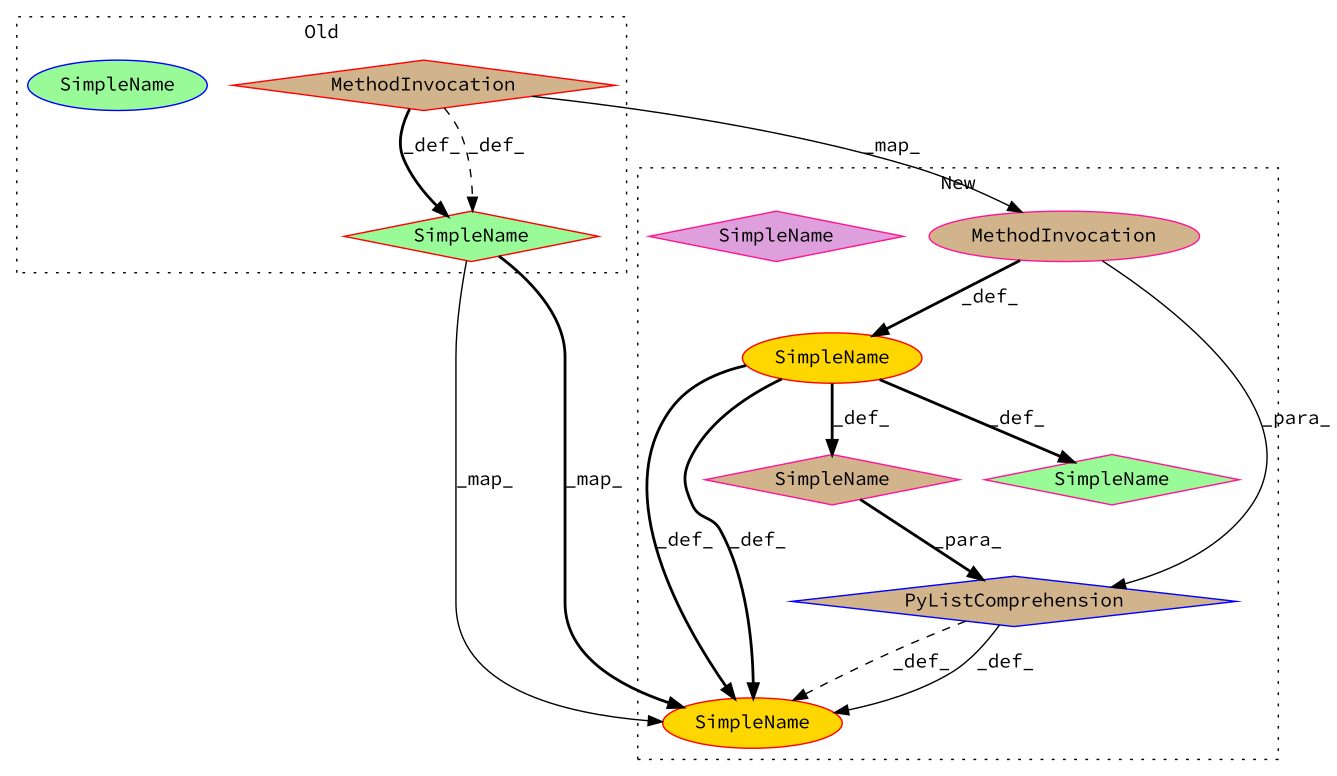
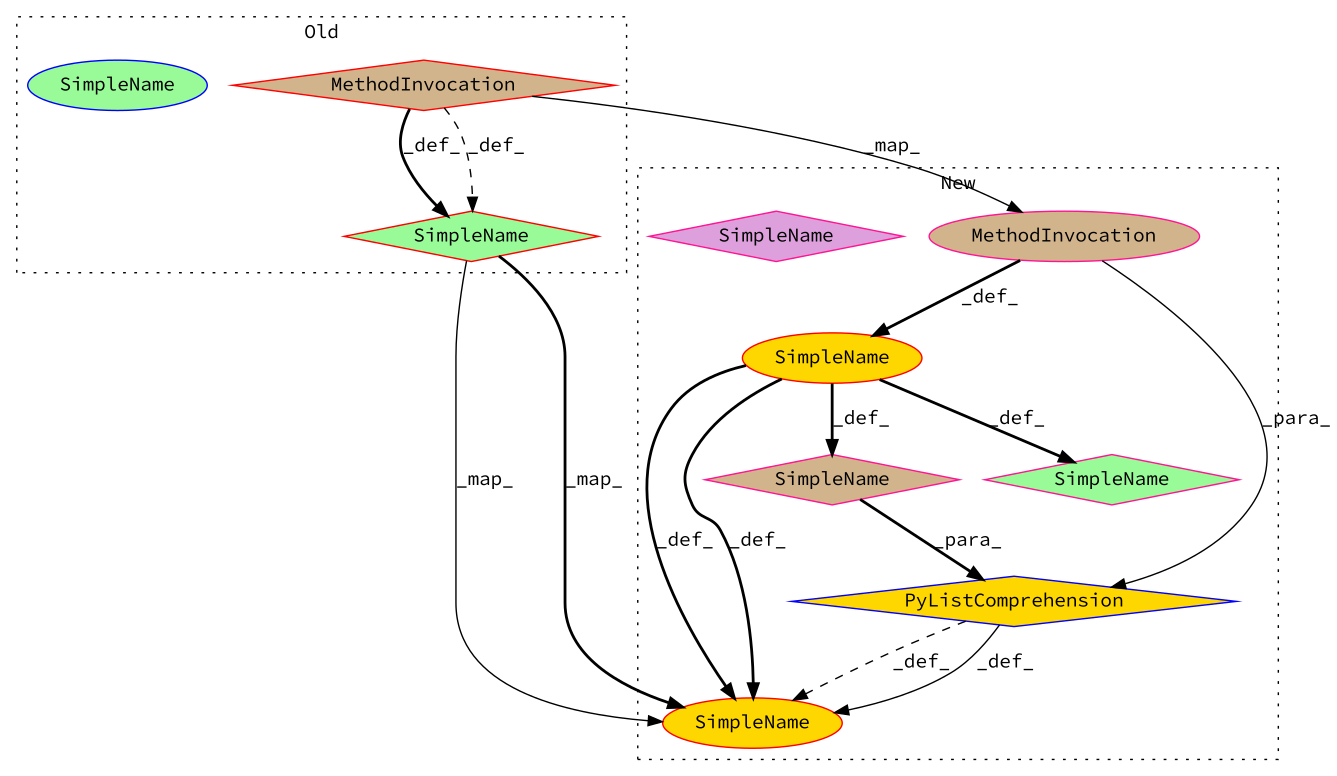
(1014, 601) -> (1014, 601)
